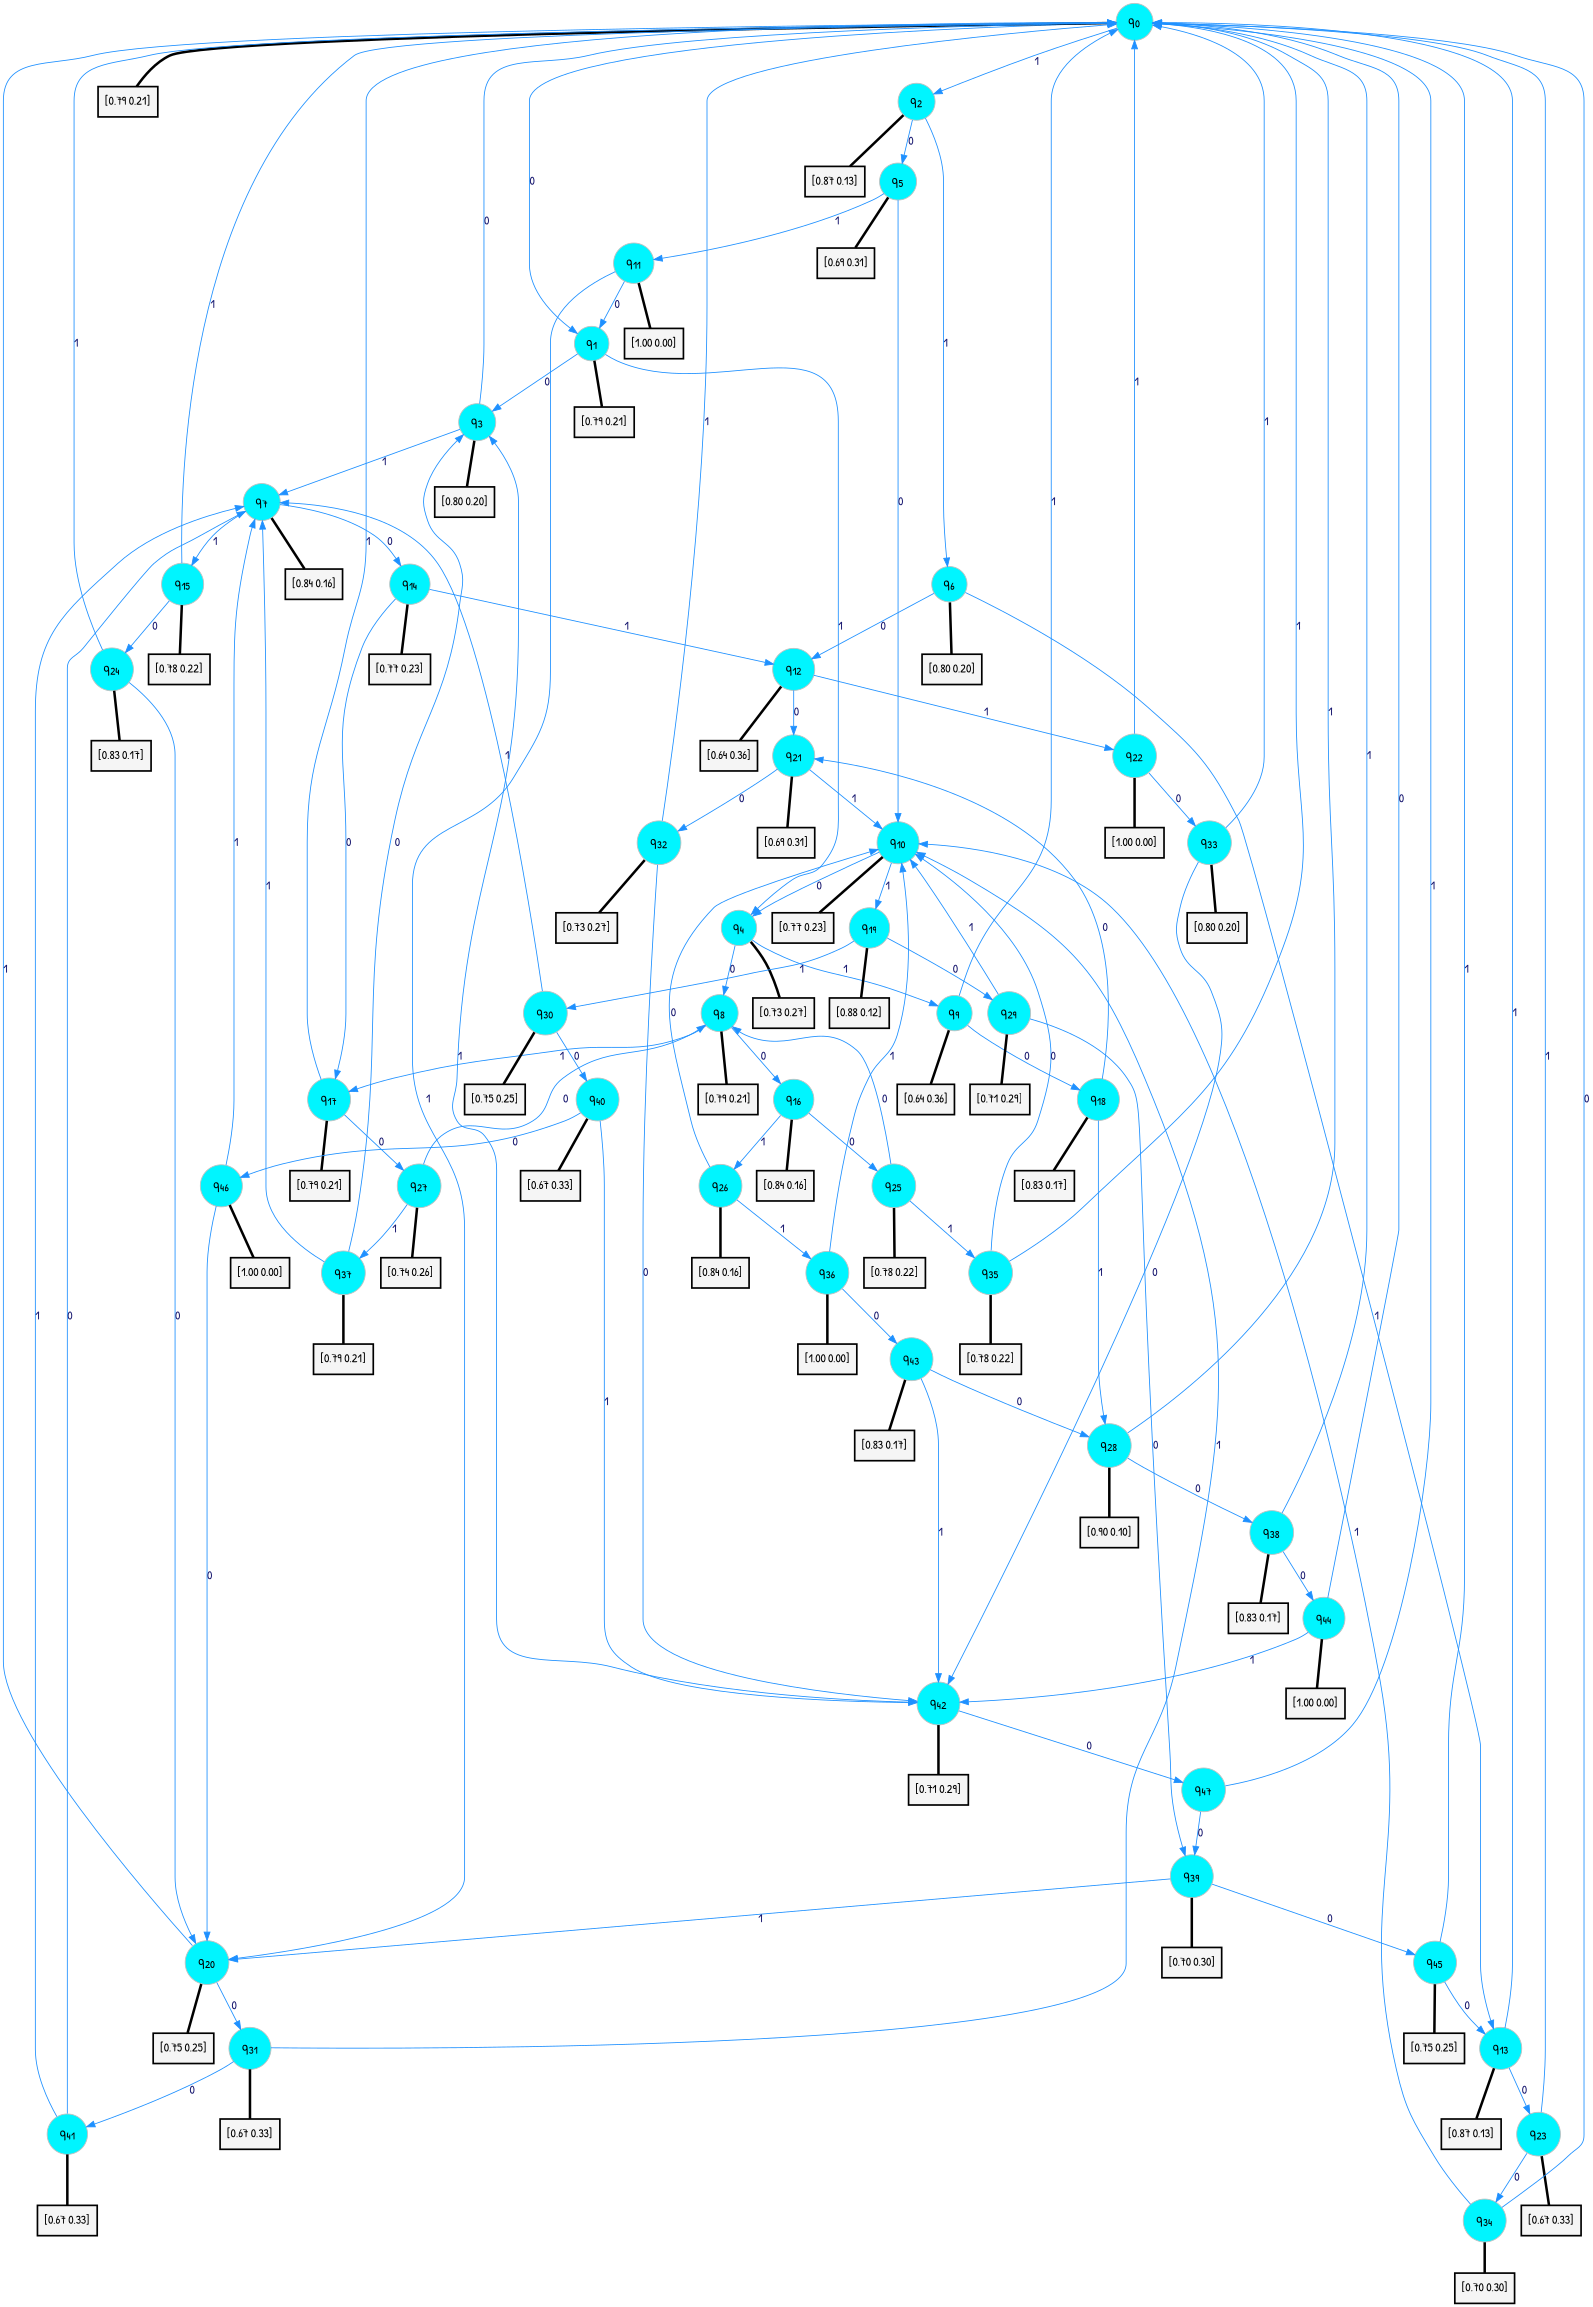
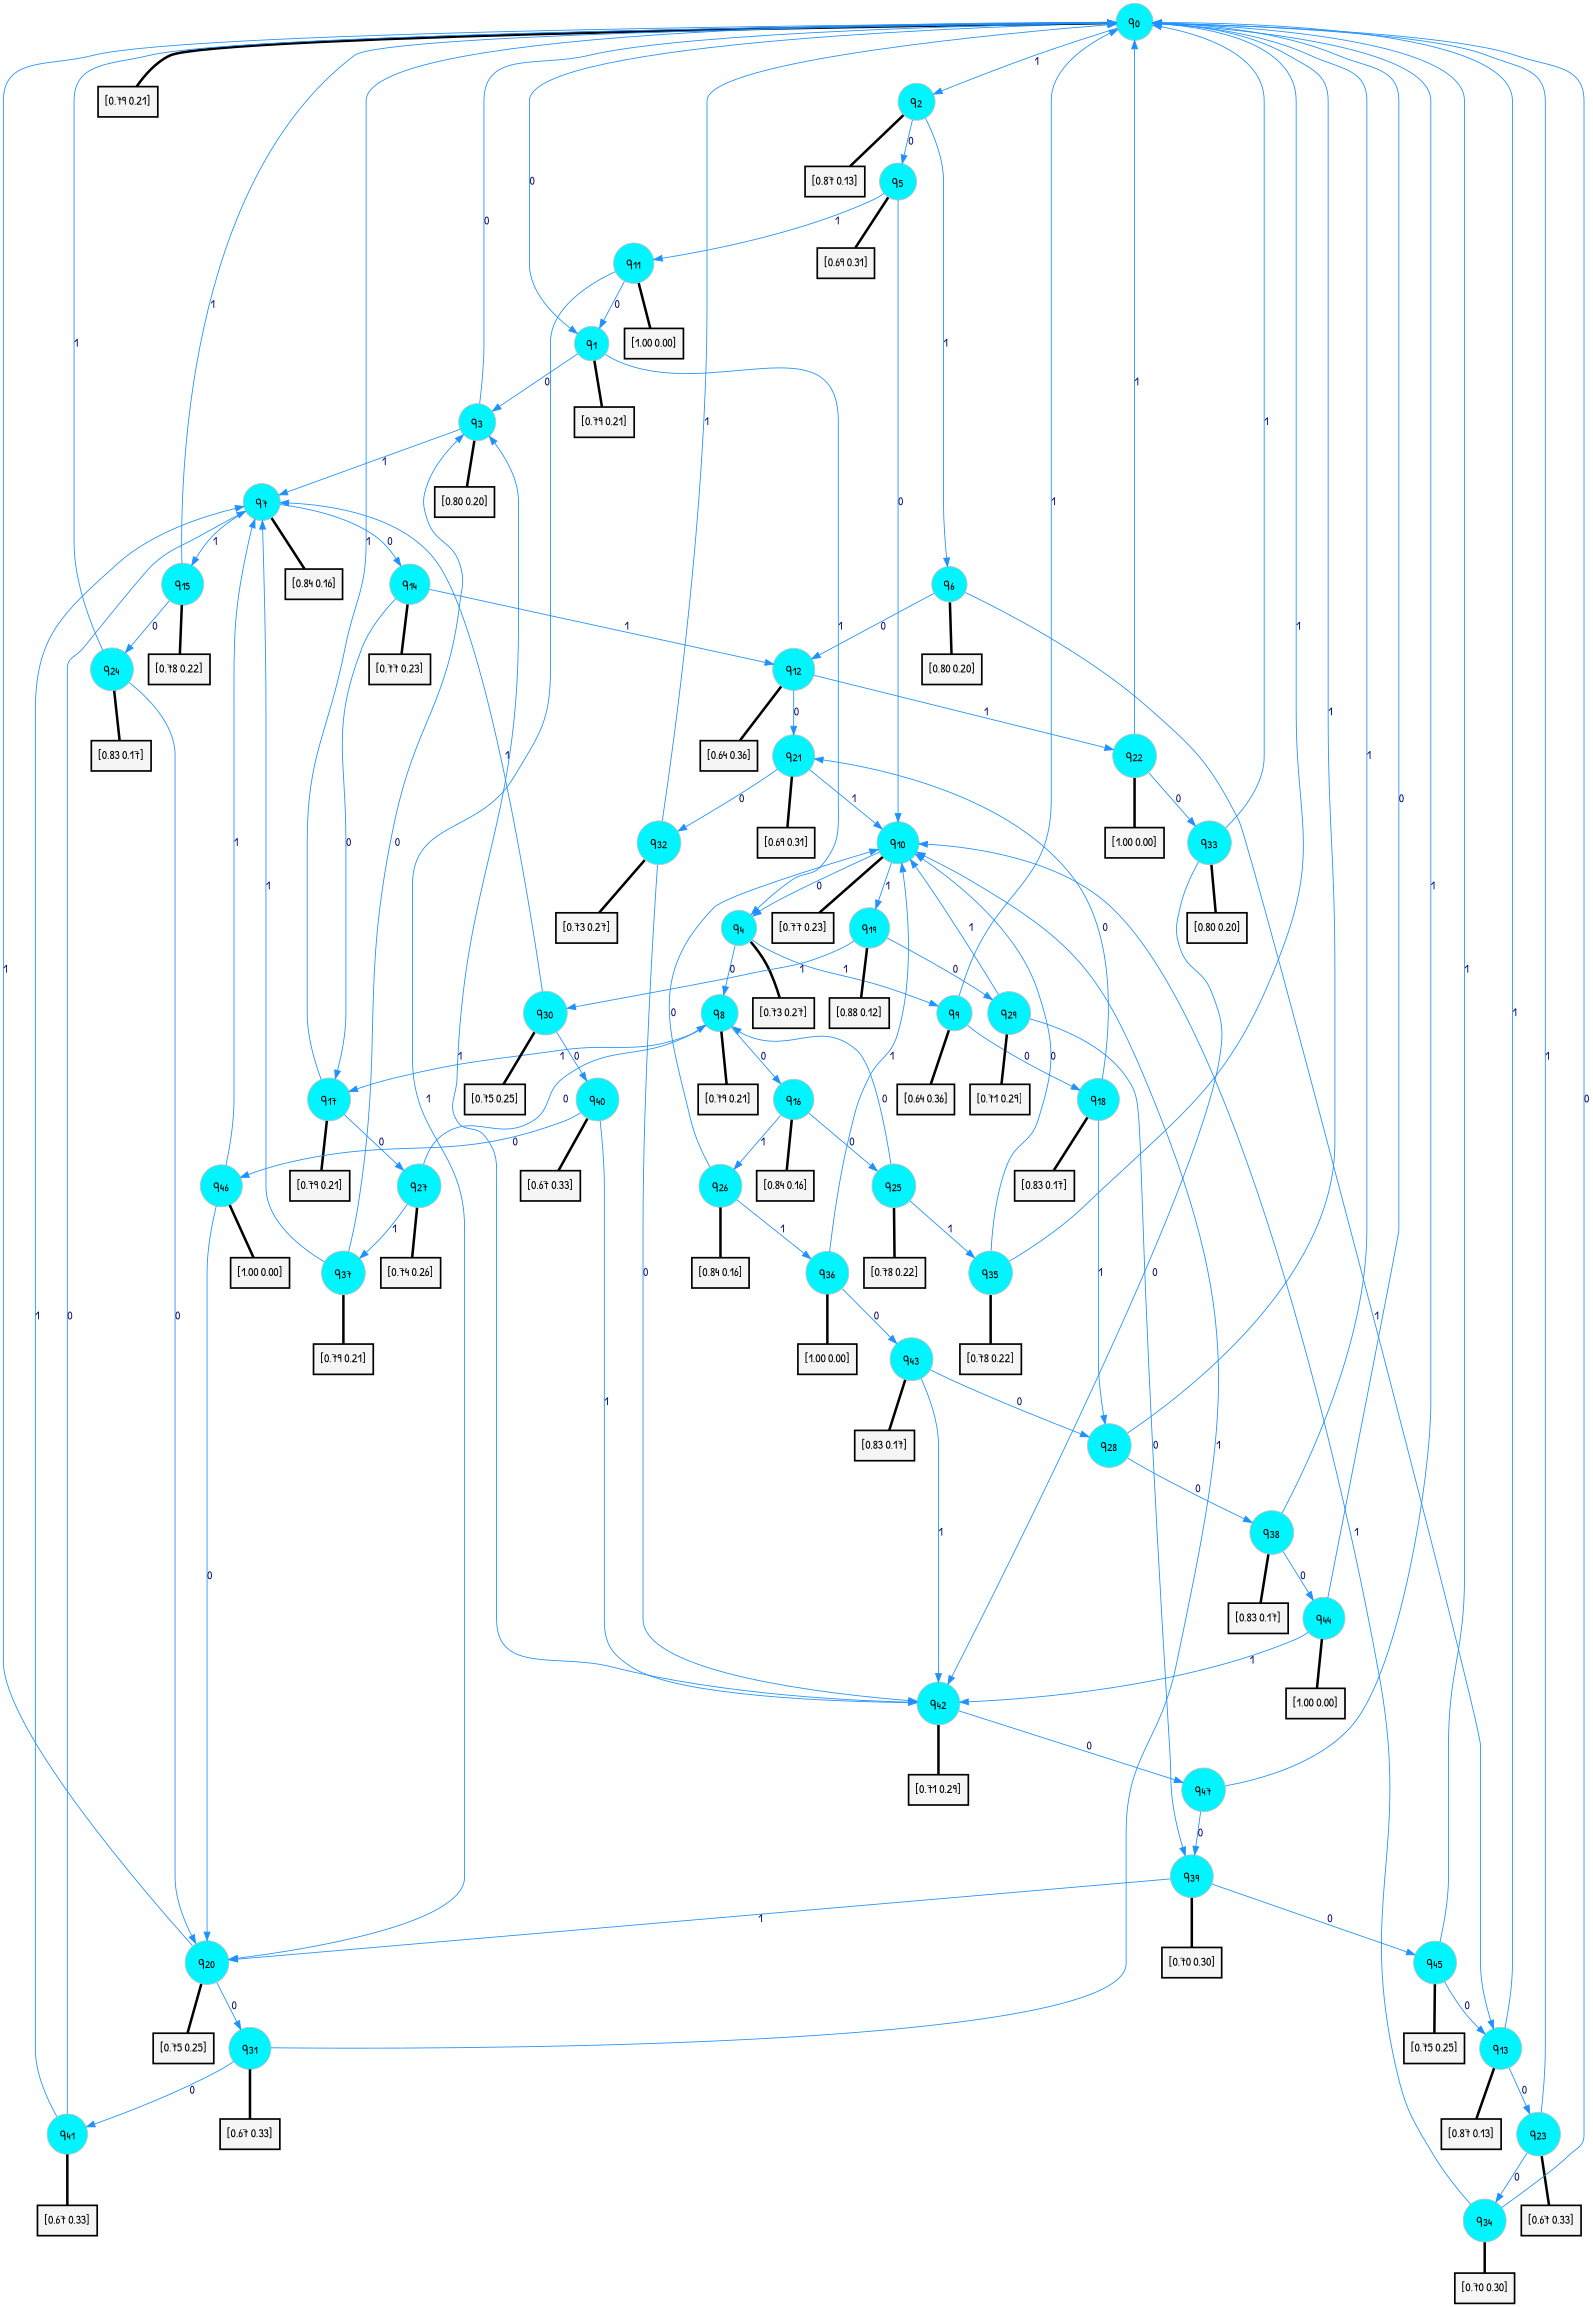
(1109, 1533) -> none
